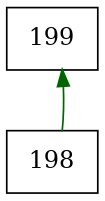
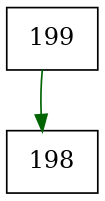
(64, 109) -> (41, 92)
